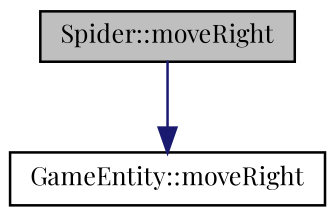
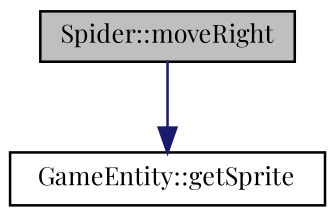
(168, 179) -> (168, 179)
